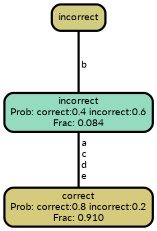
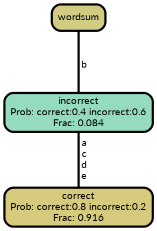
(79, 18) -> (79, 18)
(79, 207) -> (79, 207)
